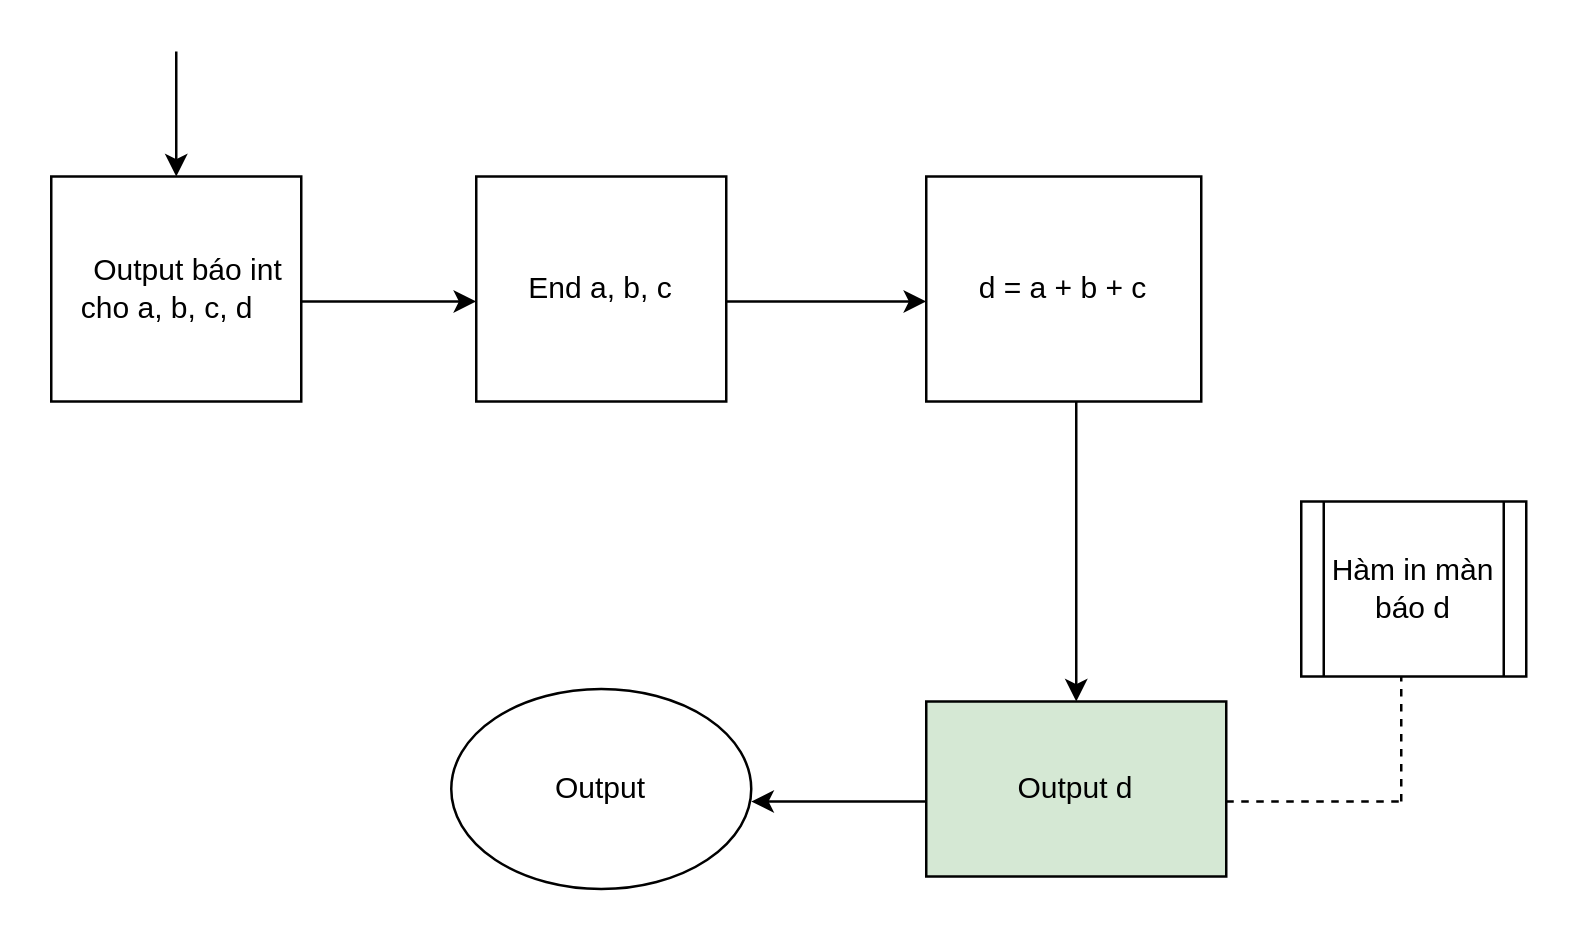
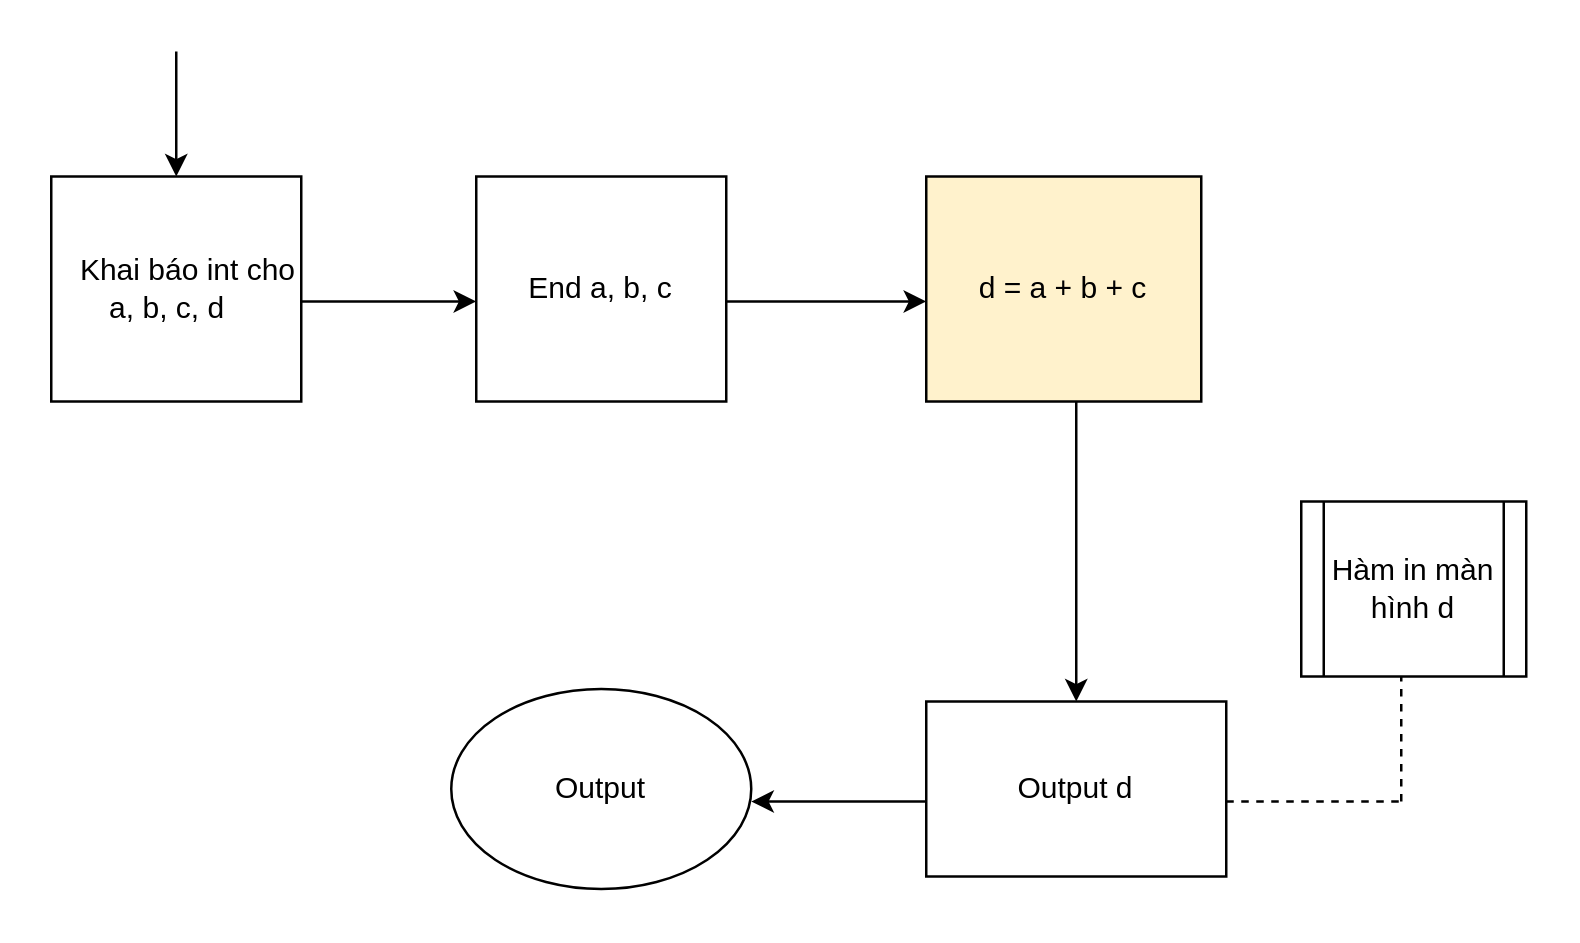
(176, 289) -> (176, 289)
(1064, 289) -> (1064, 289)
(1414, 589) -> (1414, 589)
(1076, 789) -> (1076, 789)
